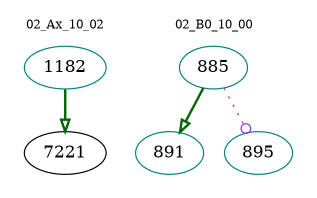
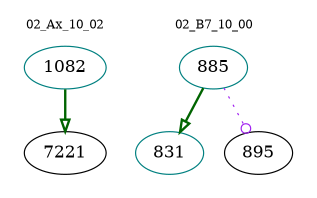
(214, 26) -> (214, 26)
(65, 68) -> (65, 68)
(170, 153) -> (170, 153)
(259, 153) -> (259, 153)
